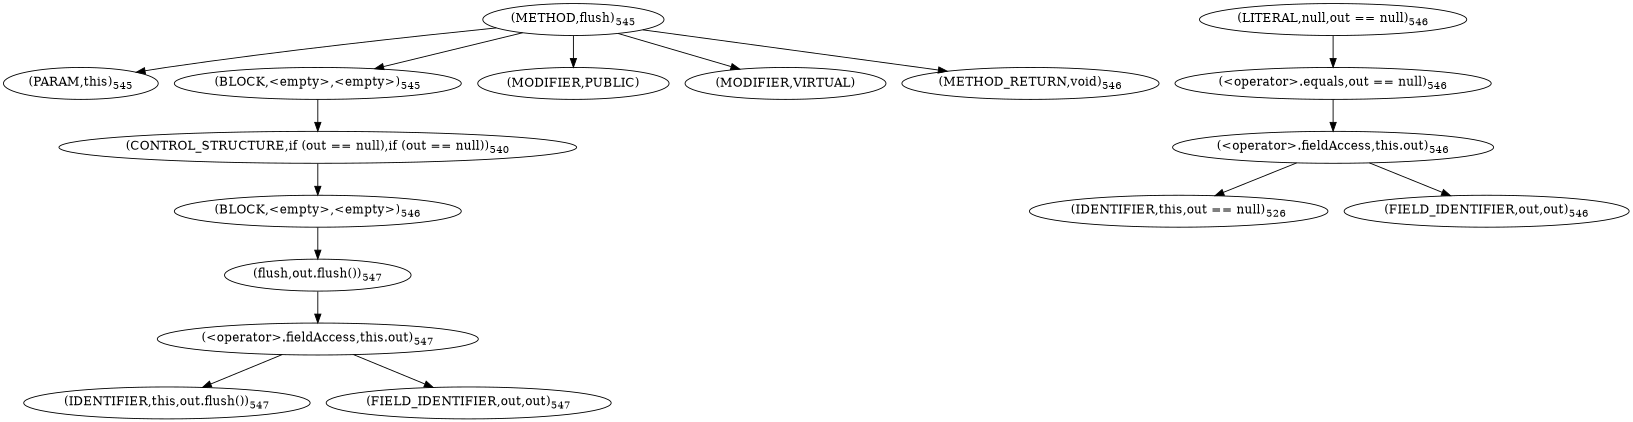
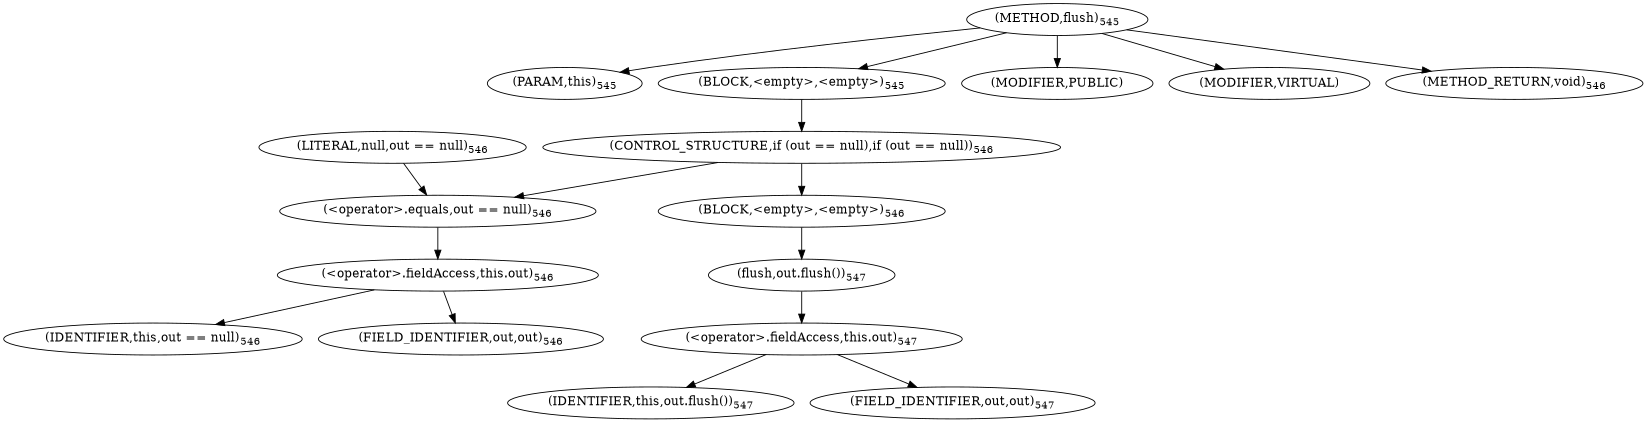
(500, 146) -> (984, 146)
none -> (621, 179)
(1276, 210) -> (251, 338)
